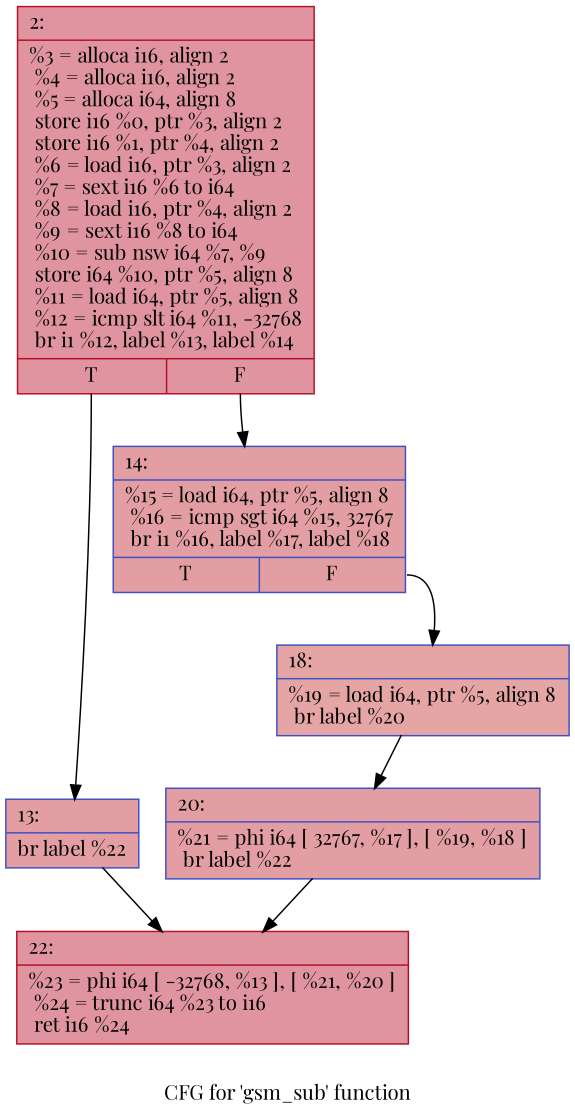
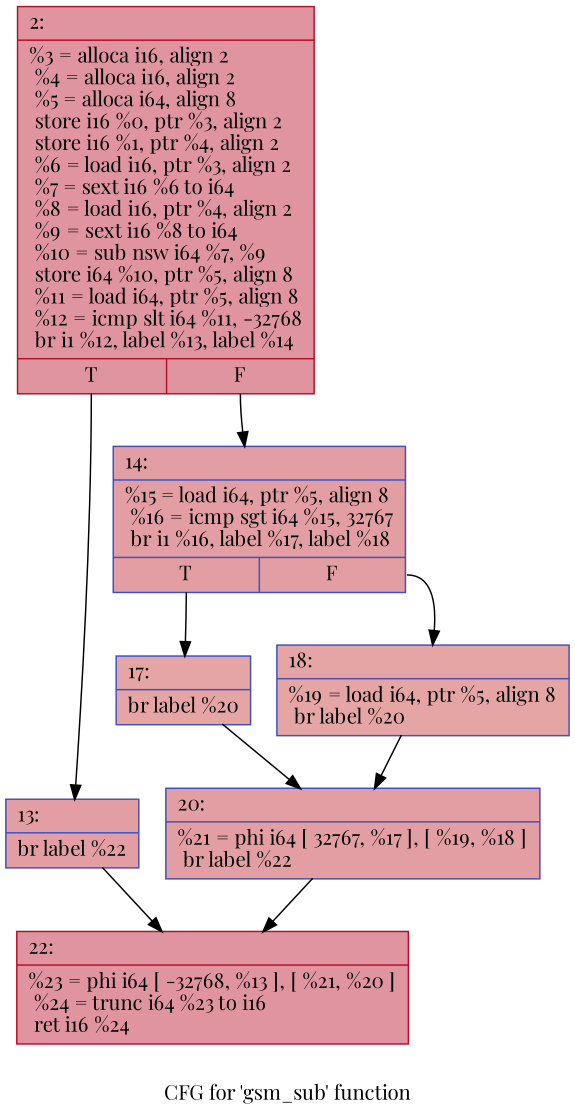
none -> (183, 690)
